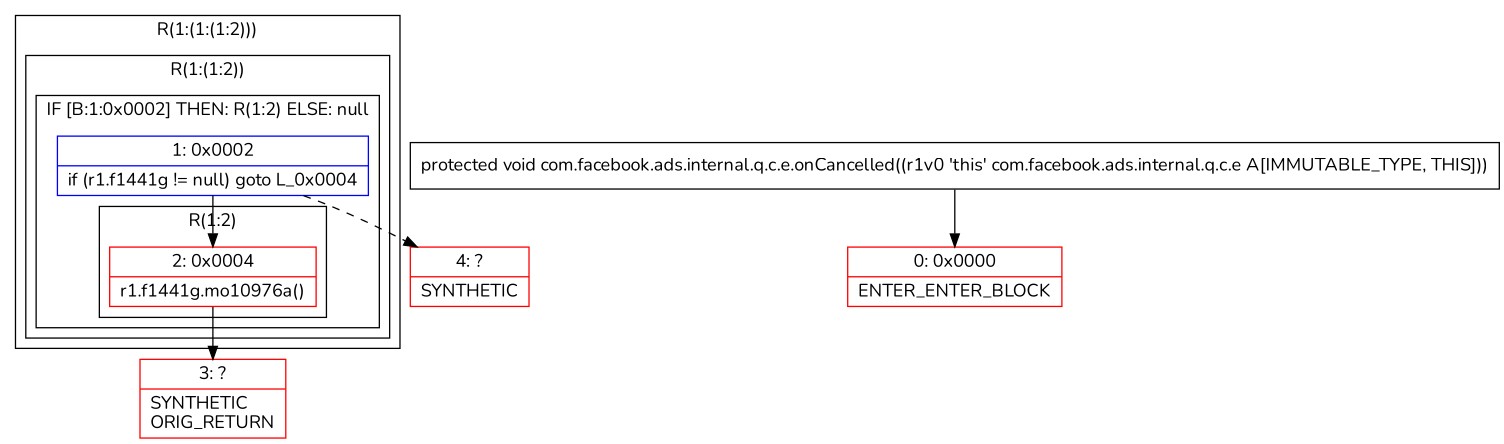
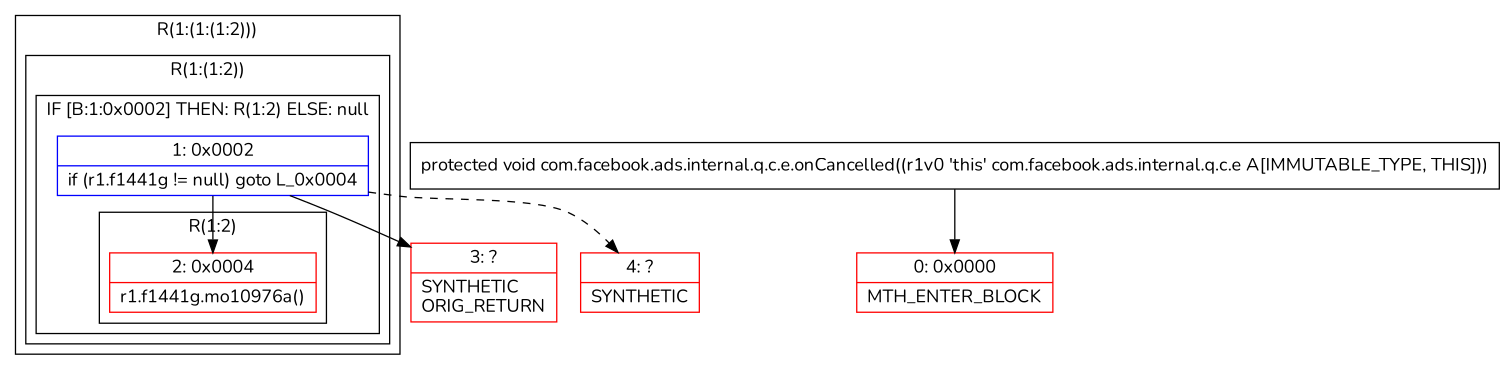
(955, 291) -> (955, 297)
(213, 327) -> (345, 218)
